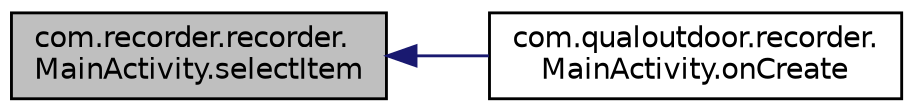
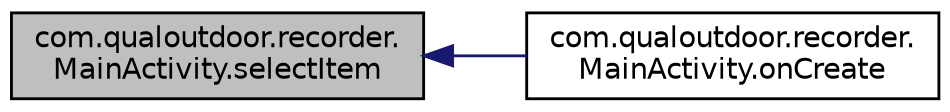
(199, 56) -> (218, 56)
